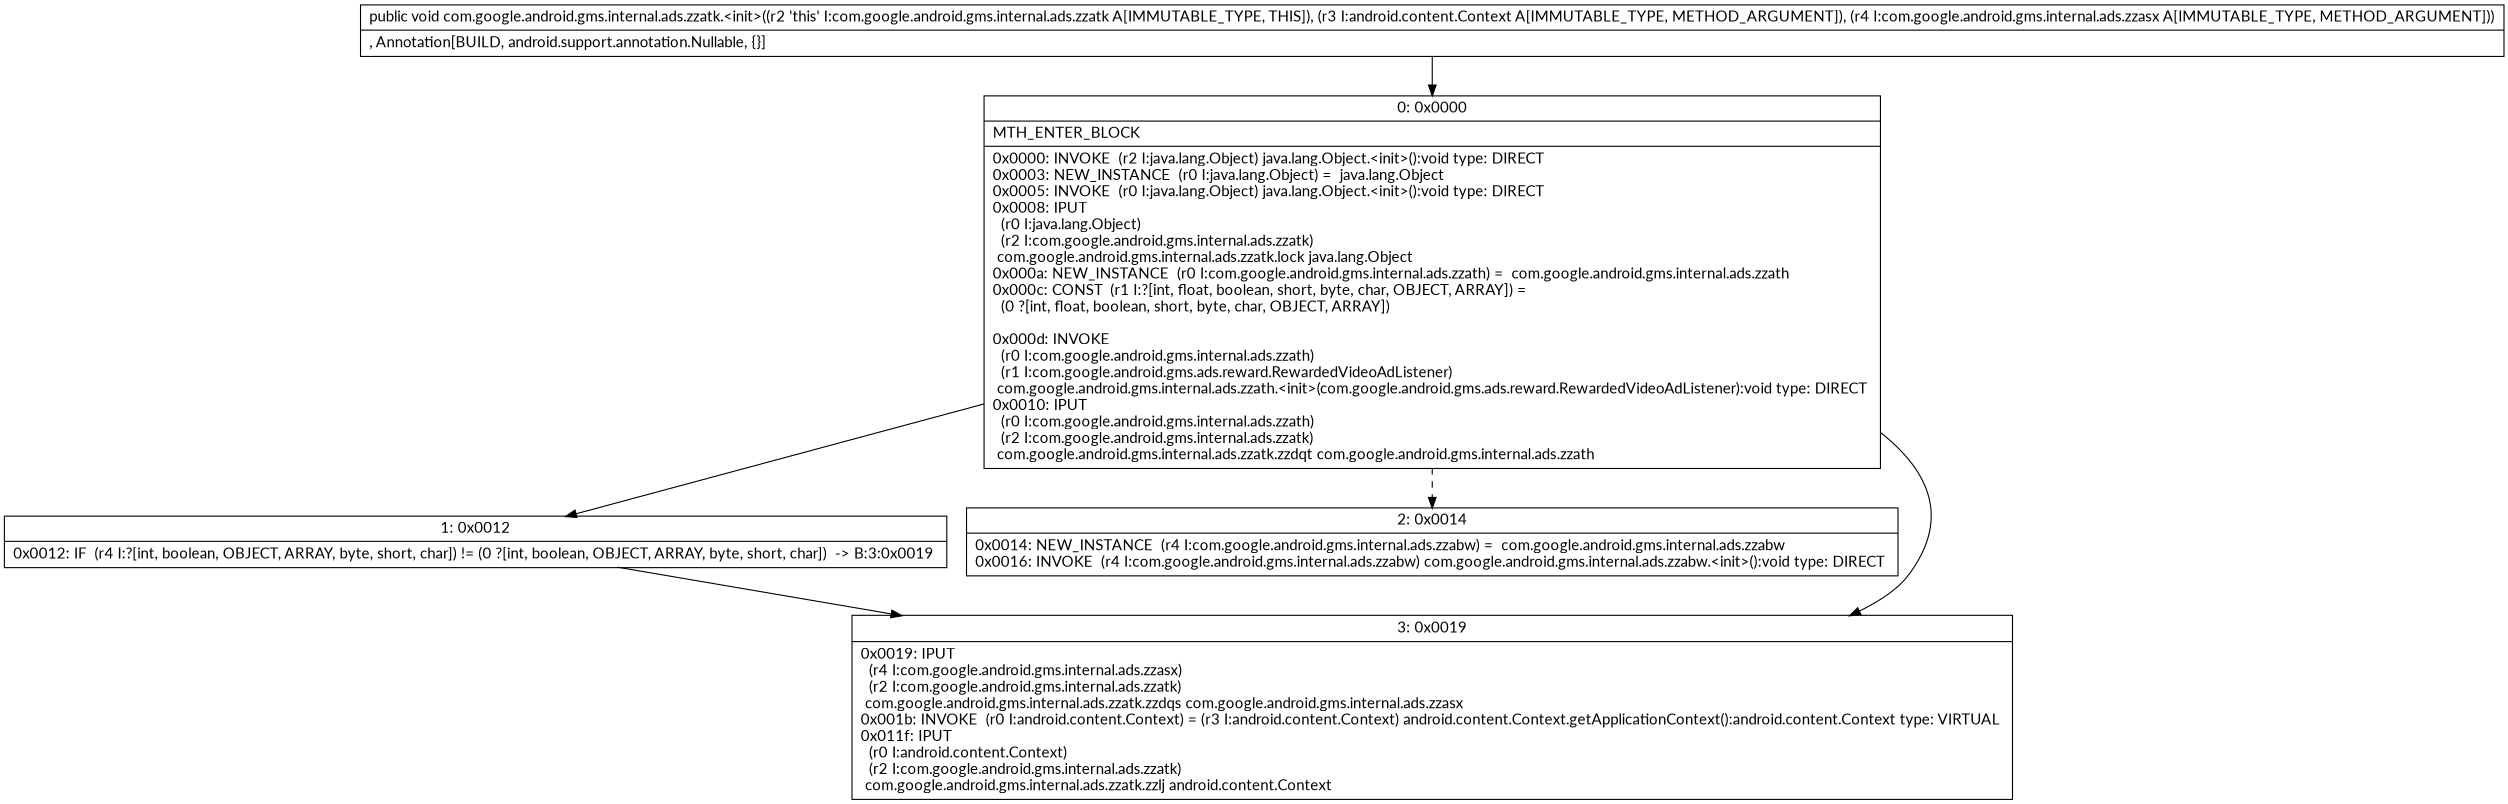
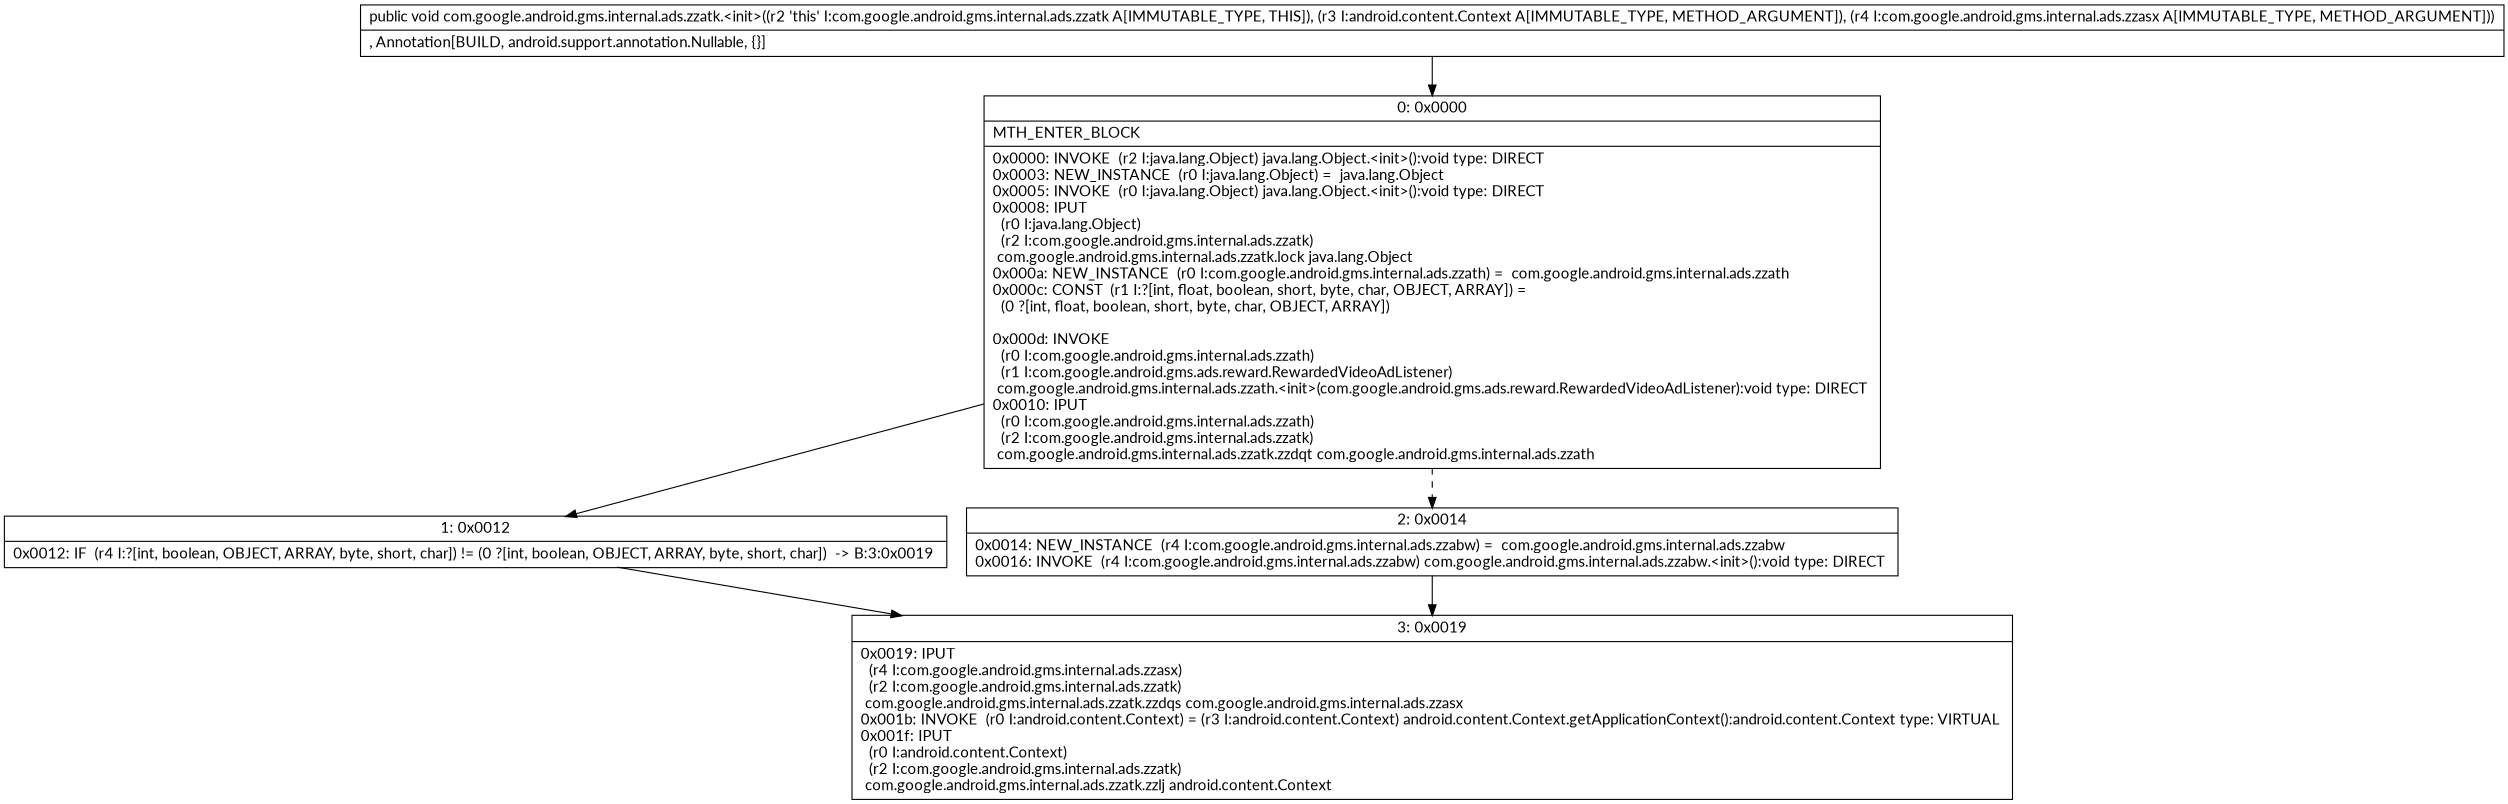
(1930, 528) -> (1432, 590)
(911, 736) -> (911, 736)
